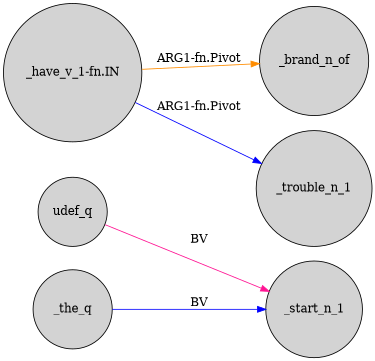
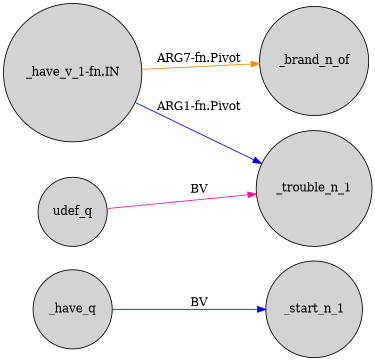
(199, 59) -> (199, 59)
(183, 256) -> (178, 202)
(73, 309) -> (73, 309)
